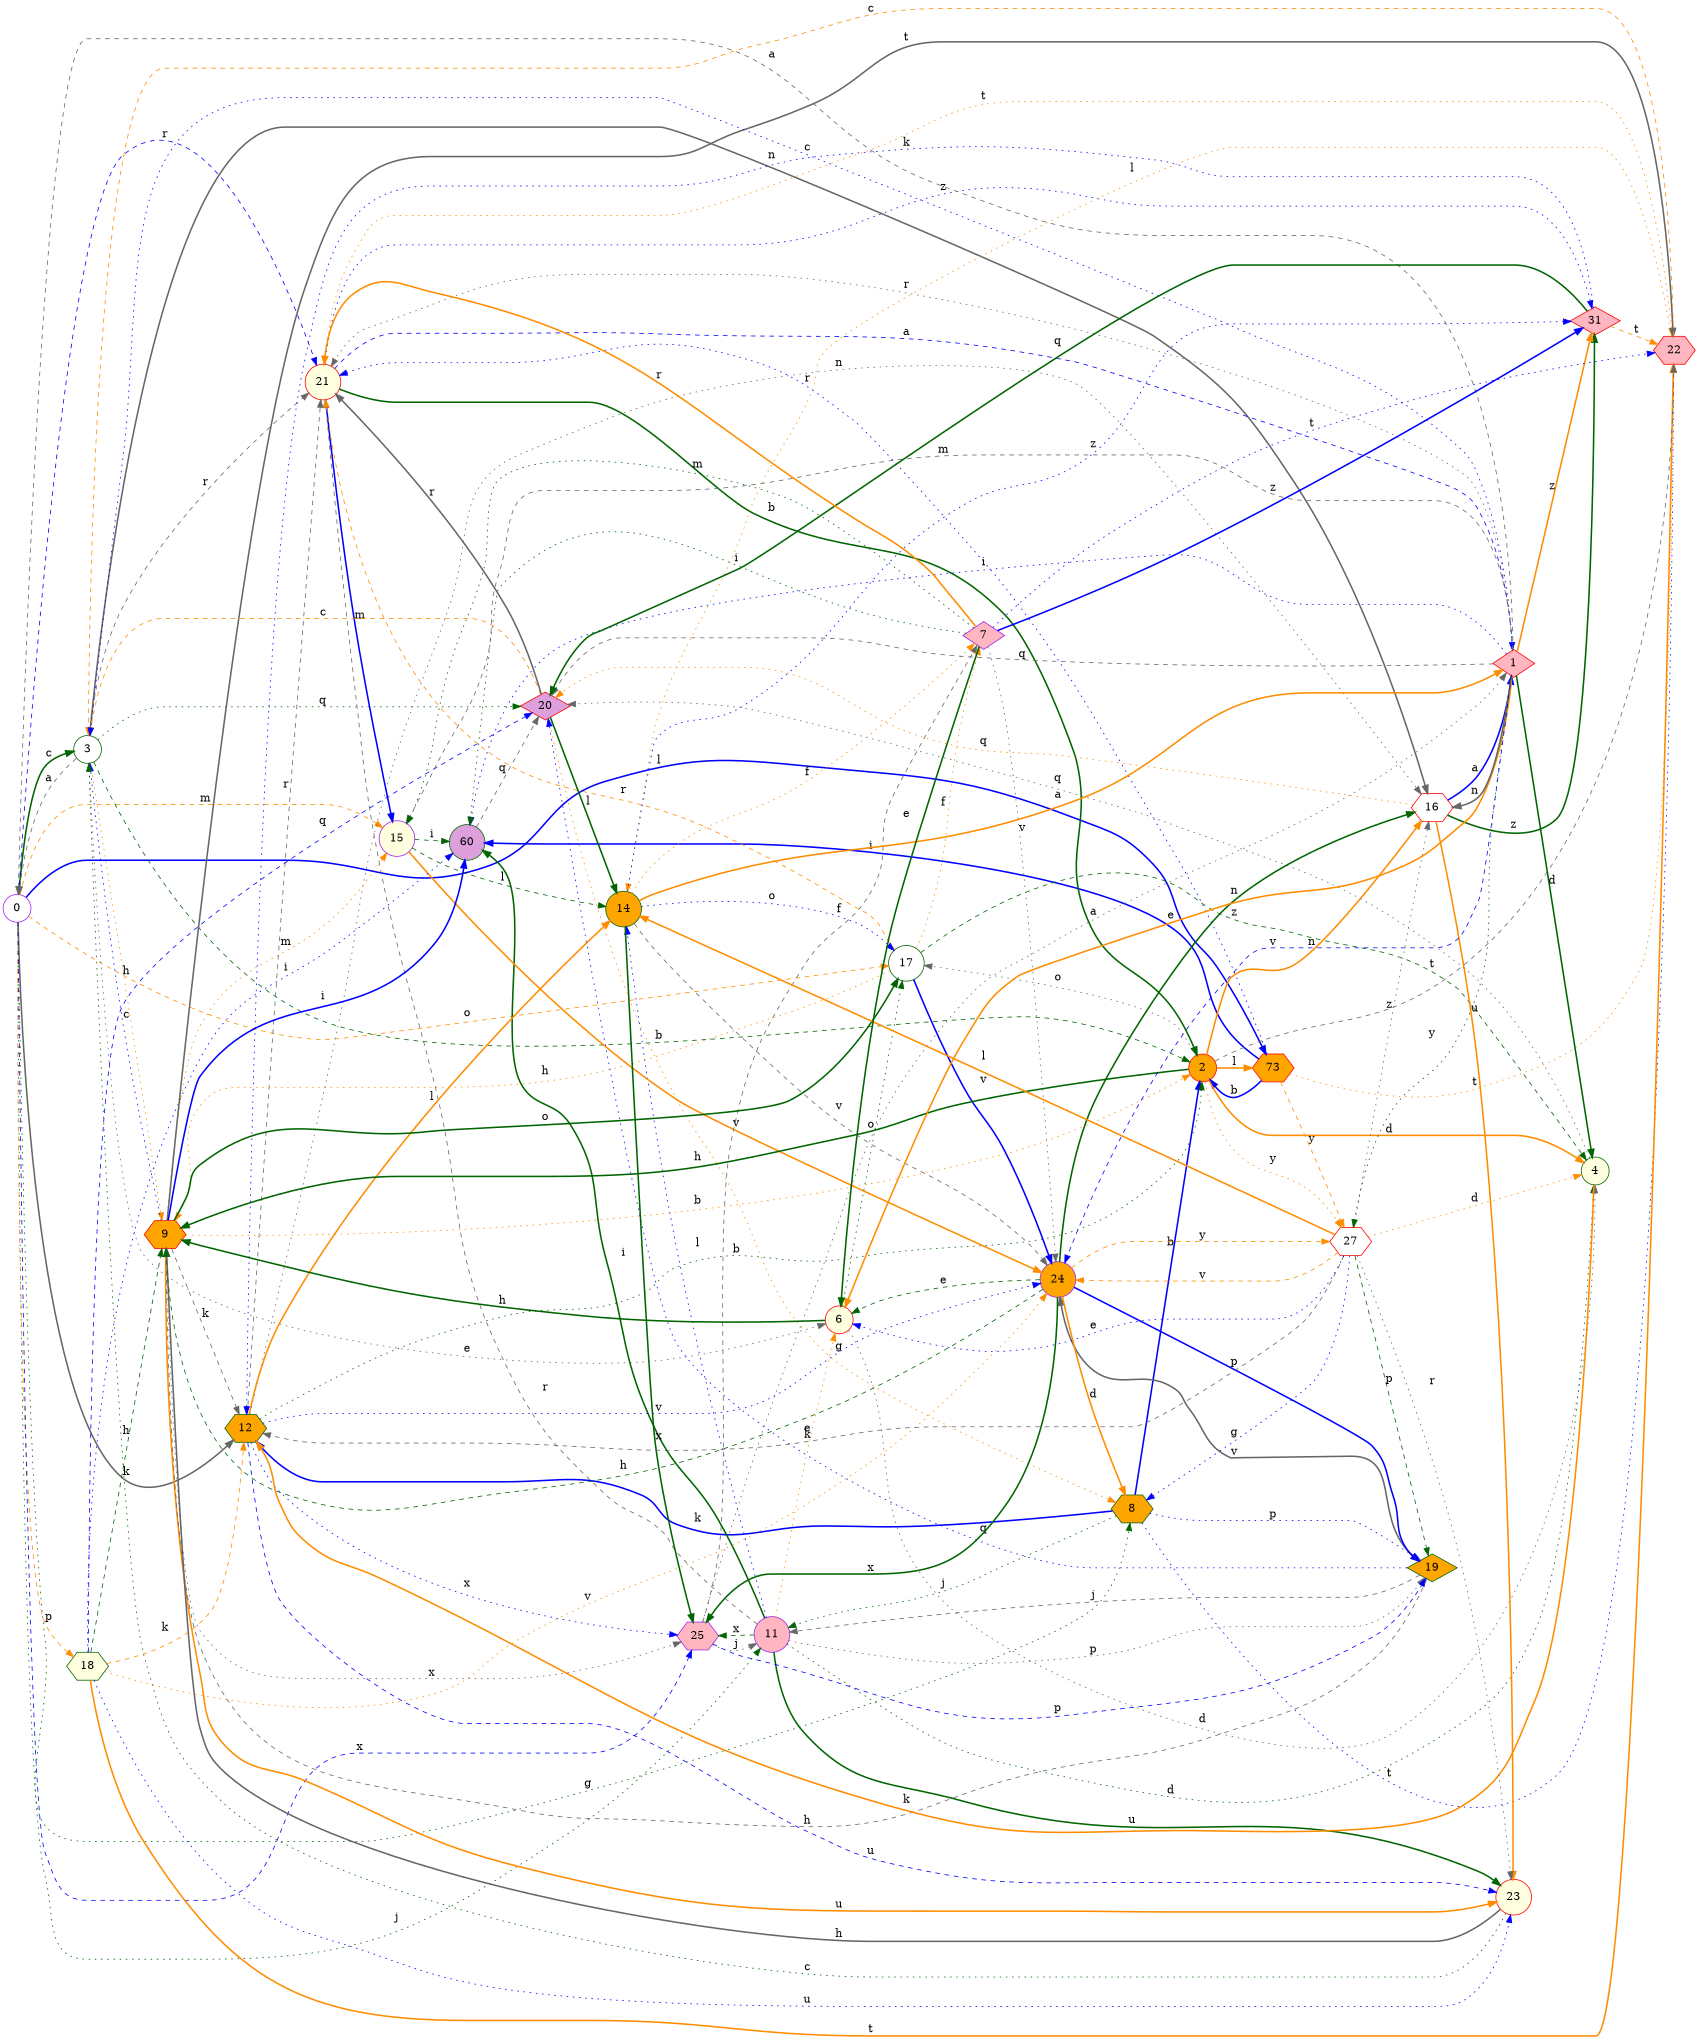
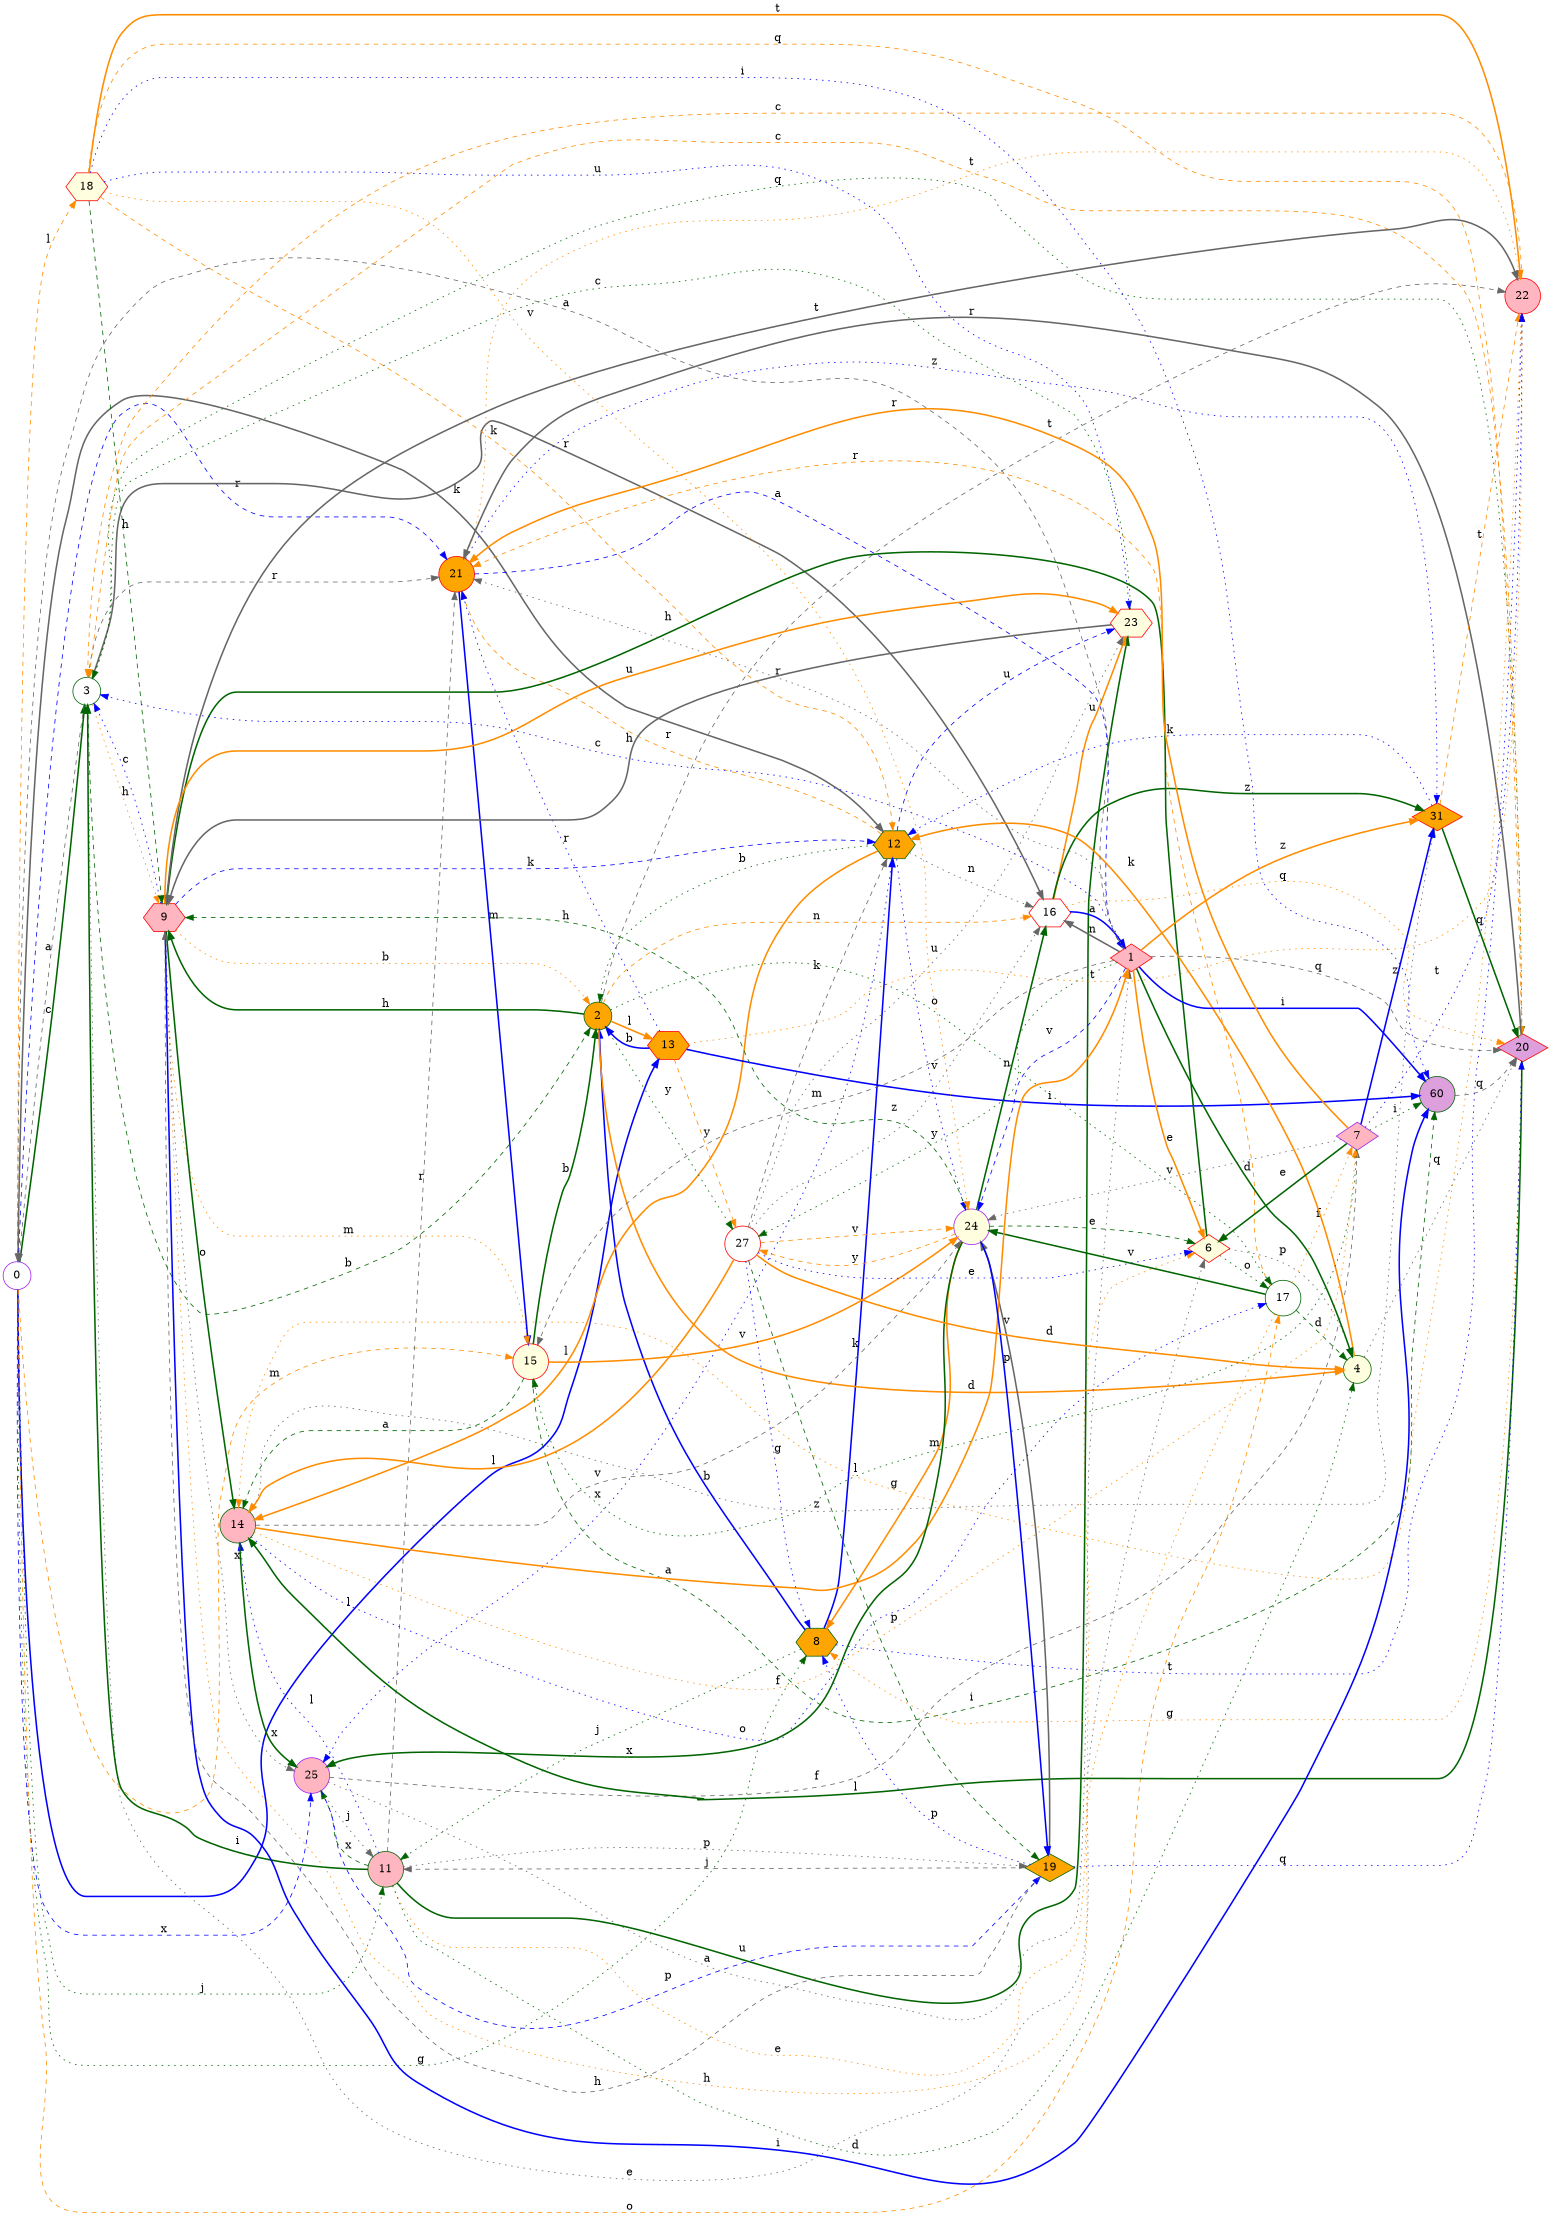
(772, 155) -> (566, 444)
(1595, 321) -> (1437, 817)
(1674, 350) -> (1523, 296)
(323, 382) -> (457, 574)
(1020, 485) -> (1106, 1505)
(935, 566) -> (563, 1190)
(975, 571) -> (1287, 1008)
(397, 839) -> (531, 1362)
(503, 878) -> (386, 1425)
(624, 909) -> (238, 1525)
(282, 911) -> (654, 744)
(1234, 913) -> (1319, 1323)
(1309, 954) -> (799, 922)
(1074, 991) -> (954, 1026)
(1203, 1068) -> (598, 1016)
(1273, 1068) -> (668, 1045)
(983, 1117) -> (1145, 1266)
(539, 1125) -> (194, 1216)
(101, 1165) -> (1141, 138)
(1255, 1166) -> (667, 1125)
(1471, 1207) -> (1039, 1340)
(165, 1235) -> (164, 918)
(601, 1237) -> (97, 1385)
(1351, 1242) -> (743, 1244)
(1058, 1280) -> (972, 1227)
(839, 1320) -> (1209, 1249)
(204, 1328) -> (516, 869)
(1432, 1381) -> (935, 949)
(1093, 1395) -> (894, 1484)
(1286, 1521) -> (907, 1798)
(49, 1617) -> (48, 240)
(772, 1634) -> (386, 1869)
(698, 1636) -> (312, 1776)
(88, 1666) -> (87, 187)
(1203, 1719) -> (1283, 1250)
(1514, 1897) -> (1131, 623)
